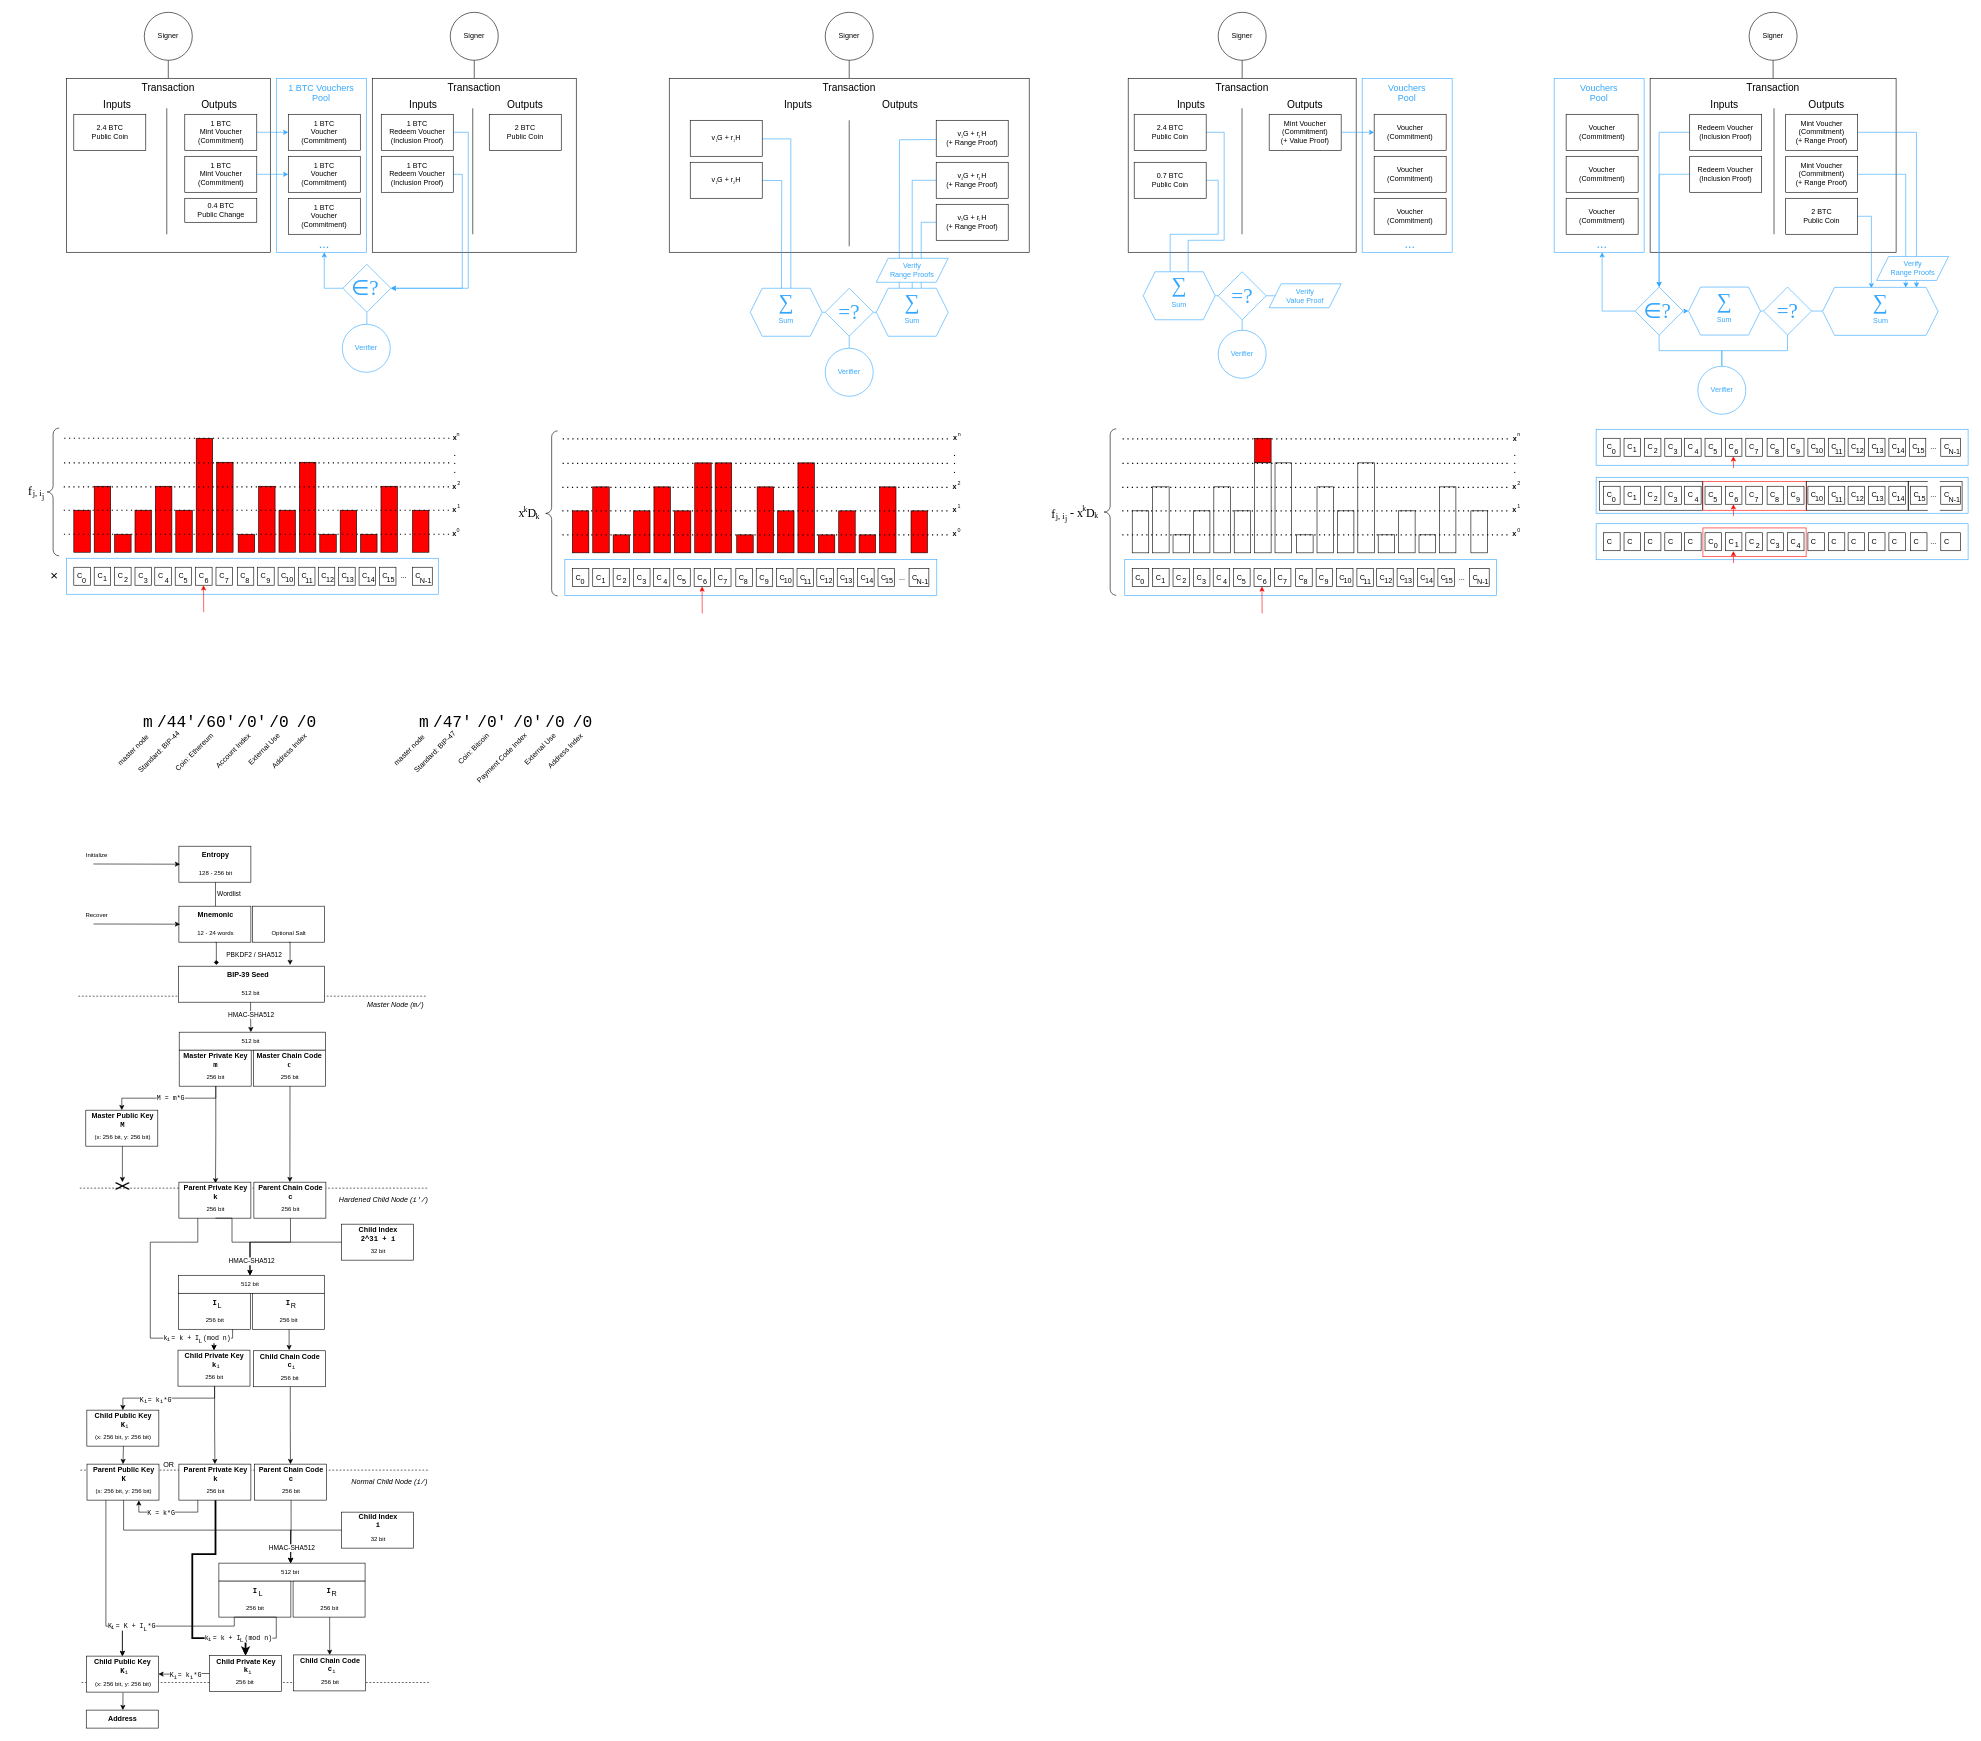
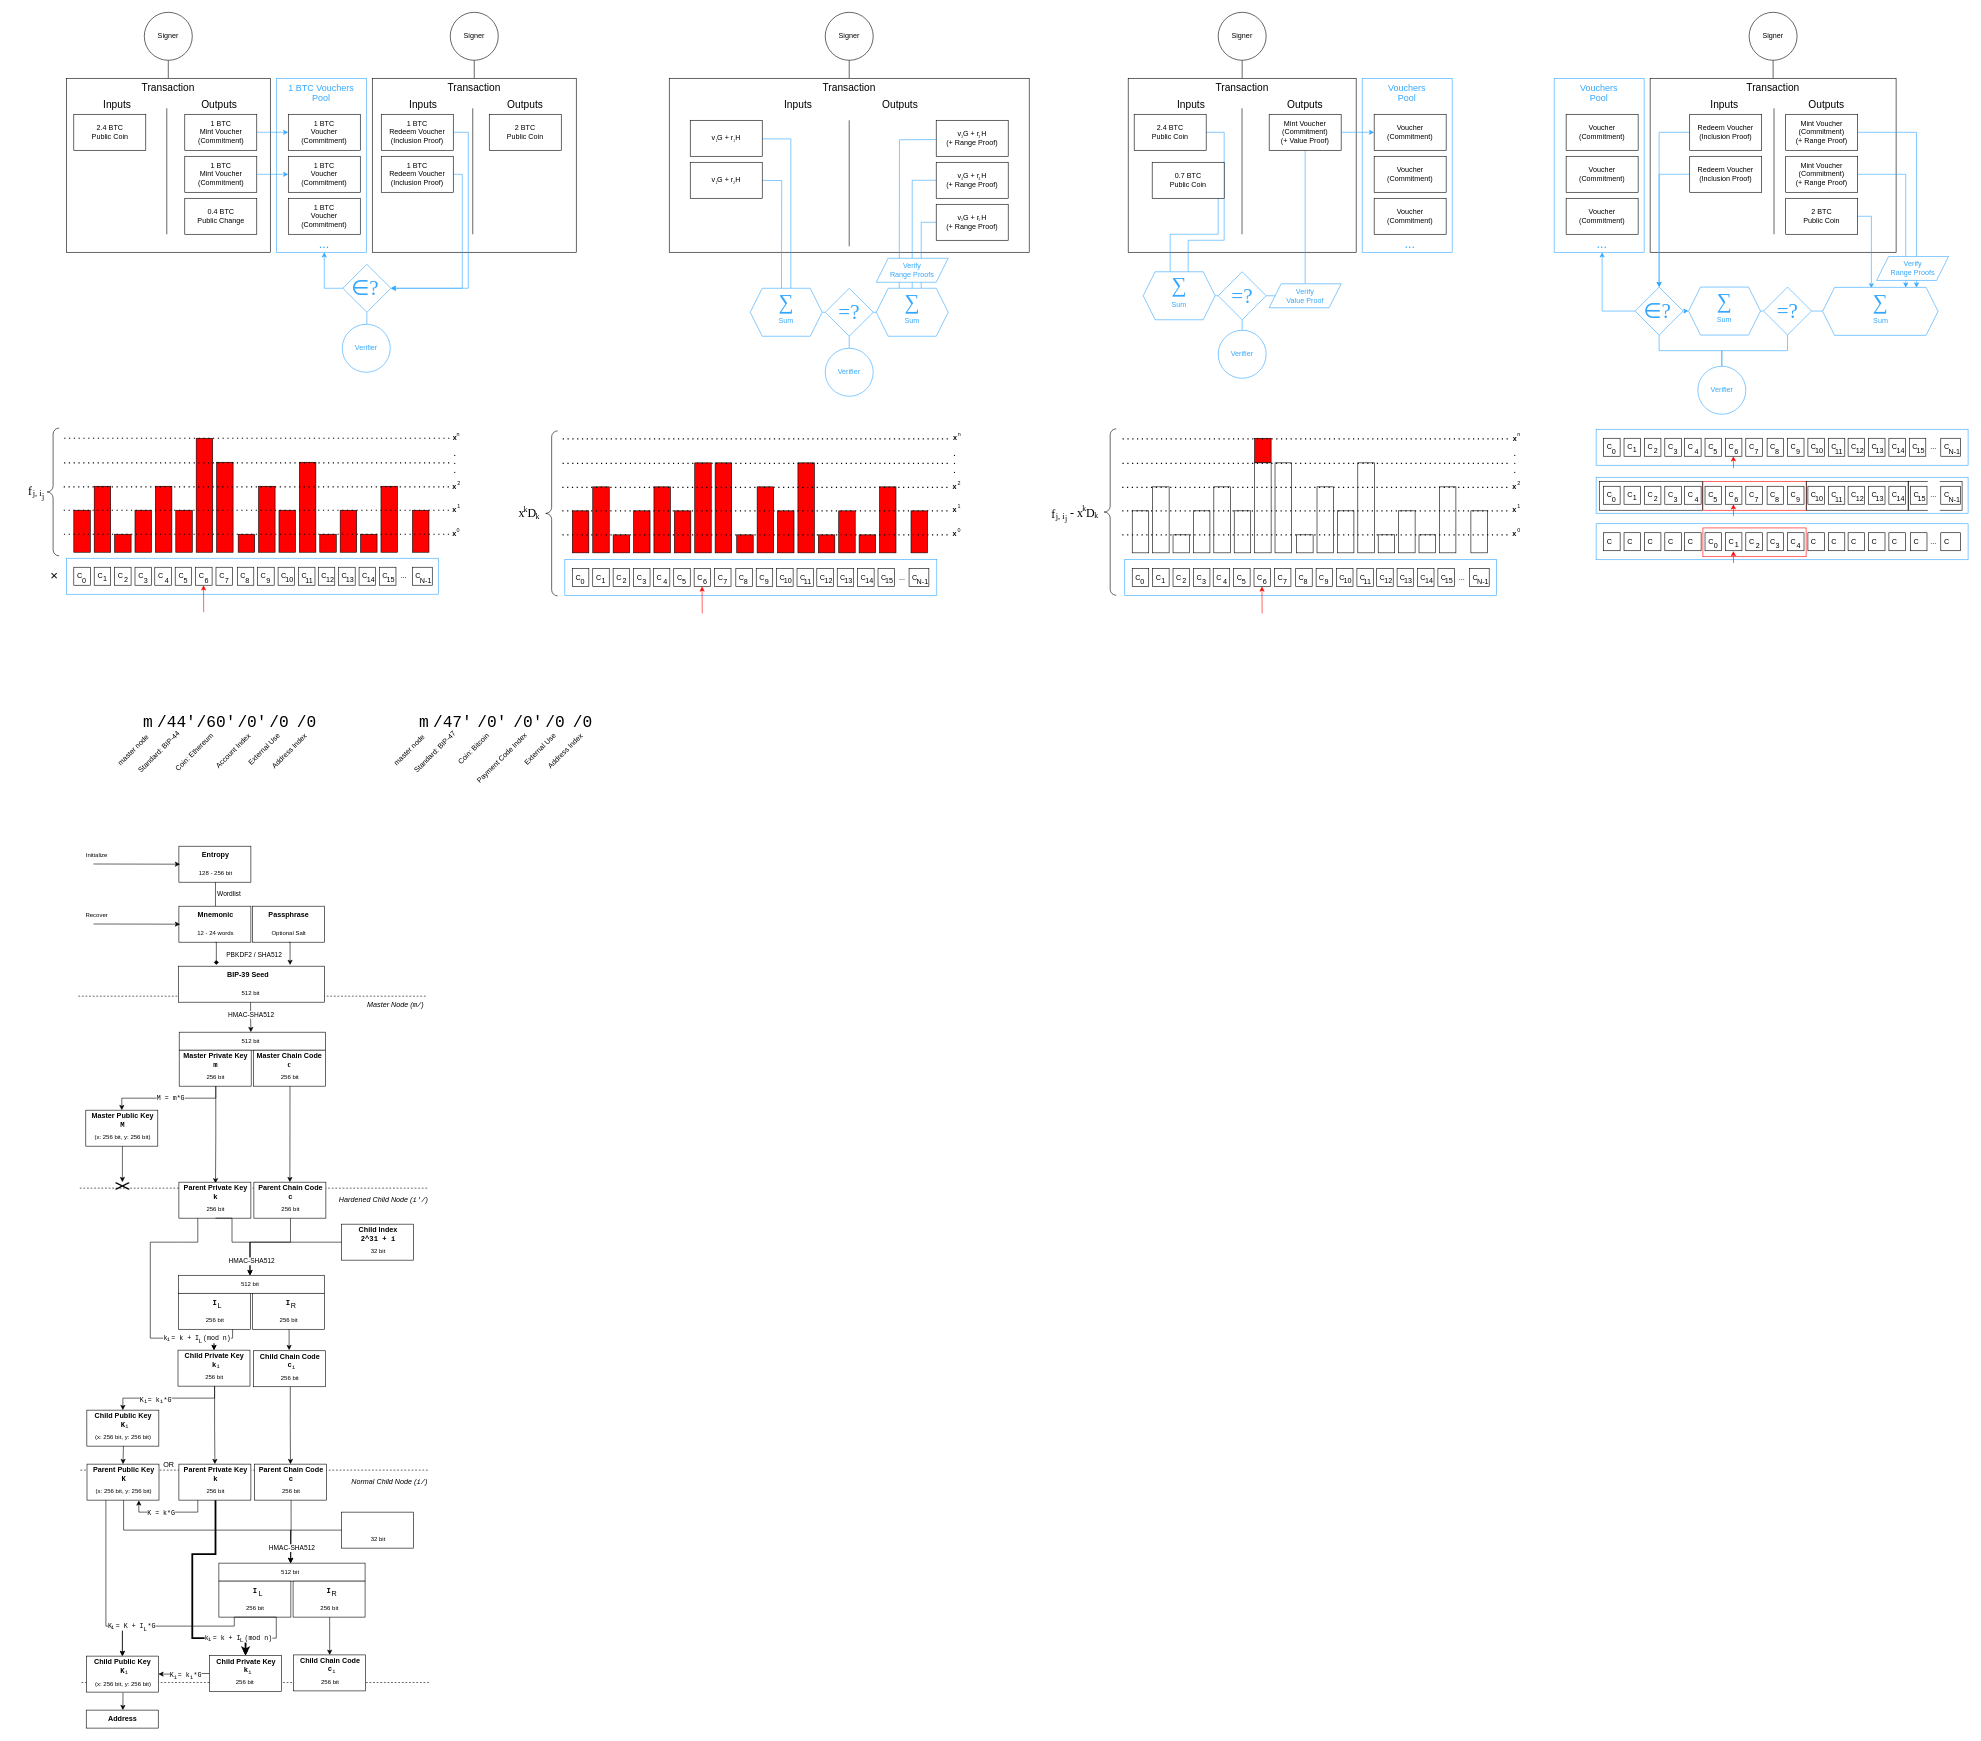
(1170, 180) -> (1188, 180)
(221, 210) -> (221, 216)
none -> (1305, 217)
none -> (289, 915)
(378, 1521) -> none
